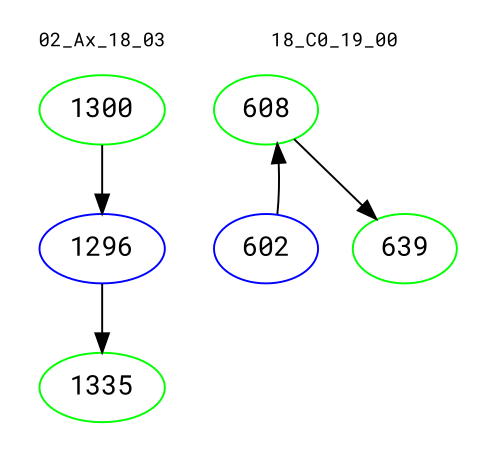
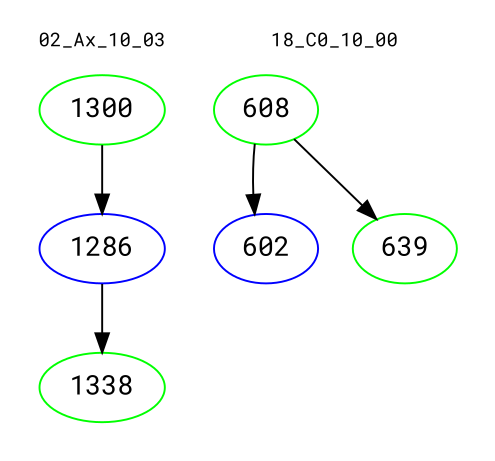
(103, 41) -> (103, 41)
(335, 41) -> (335, 41)
(279, 189) -> (253, 169)
(102, 249) -> (102, 249)
(102, 387) -> (102, 387)
